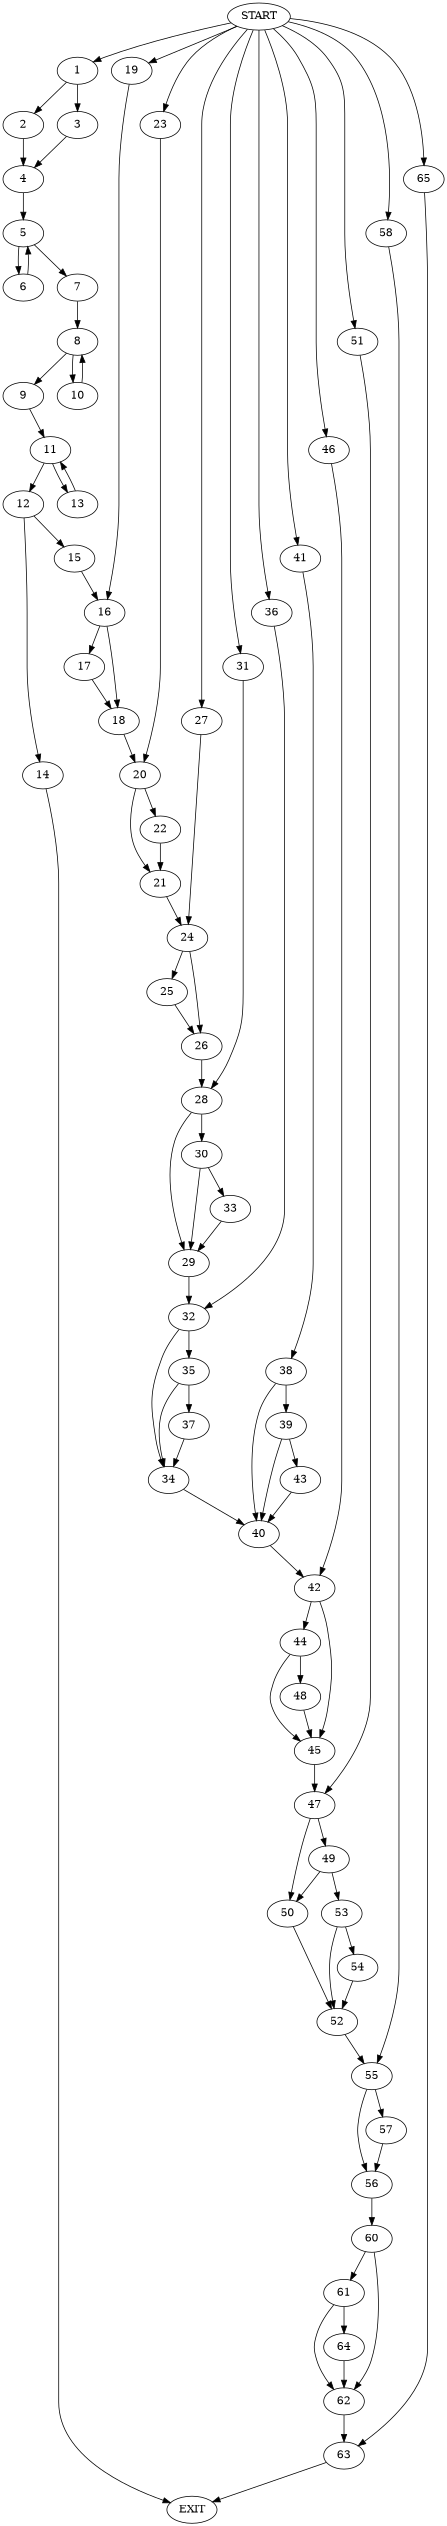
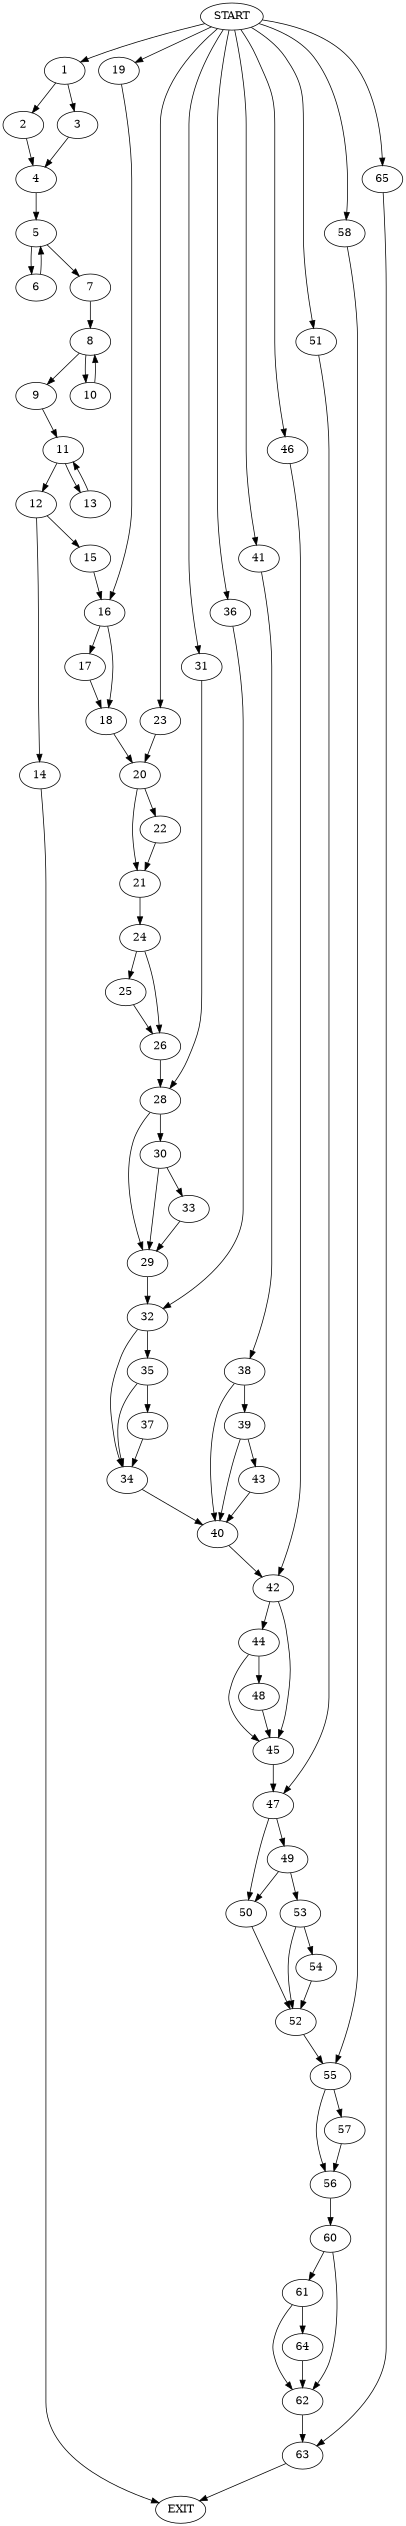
(202, 721) -> none
